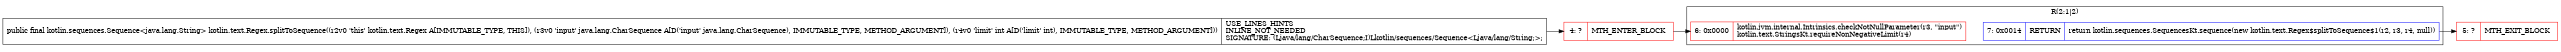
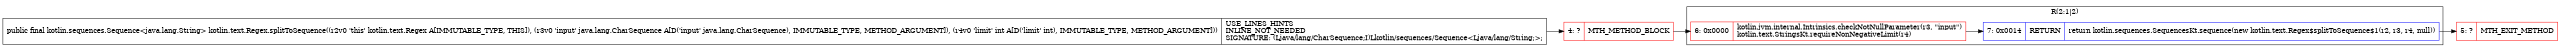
(1628, 31) -> (1629, 31)
none -> (1972, 31)
(2517, 31) -> (2517, 31)
